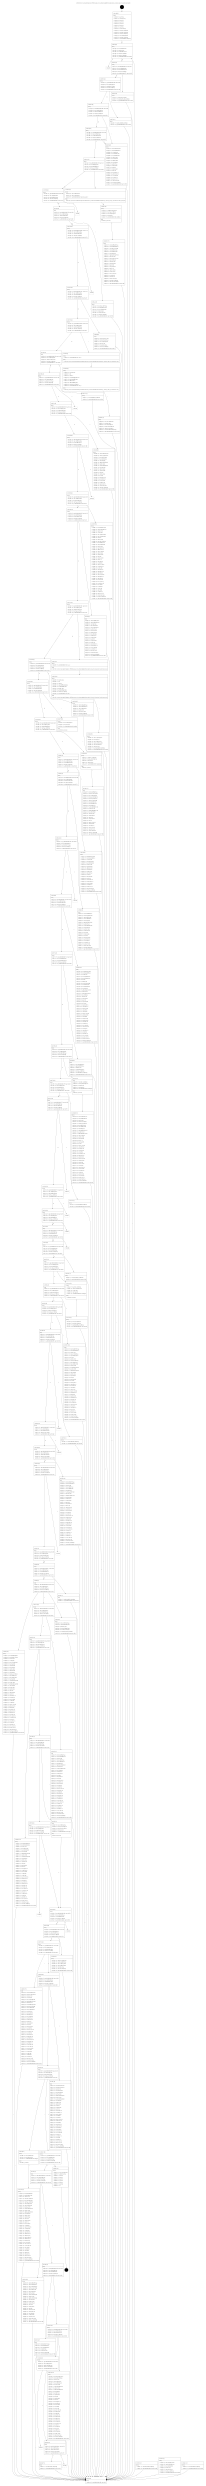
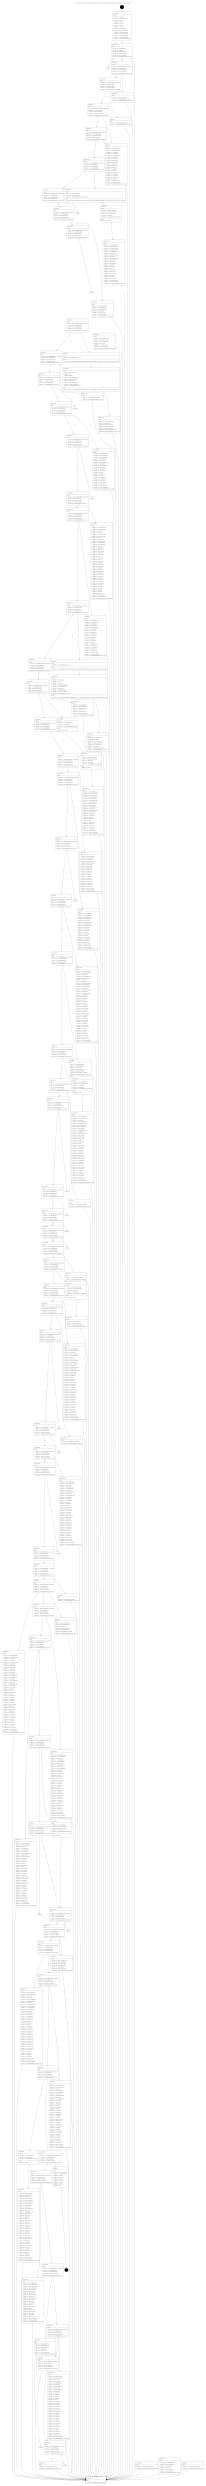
(77, 293) -> none
